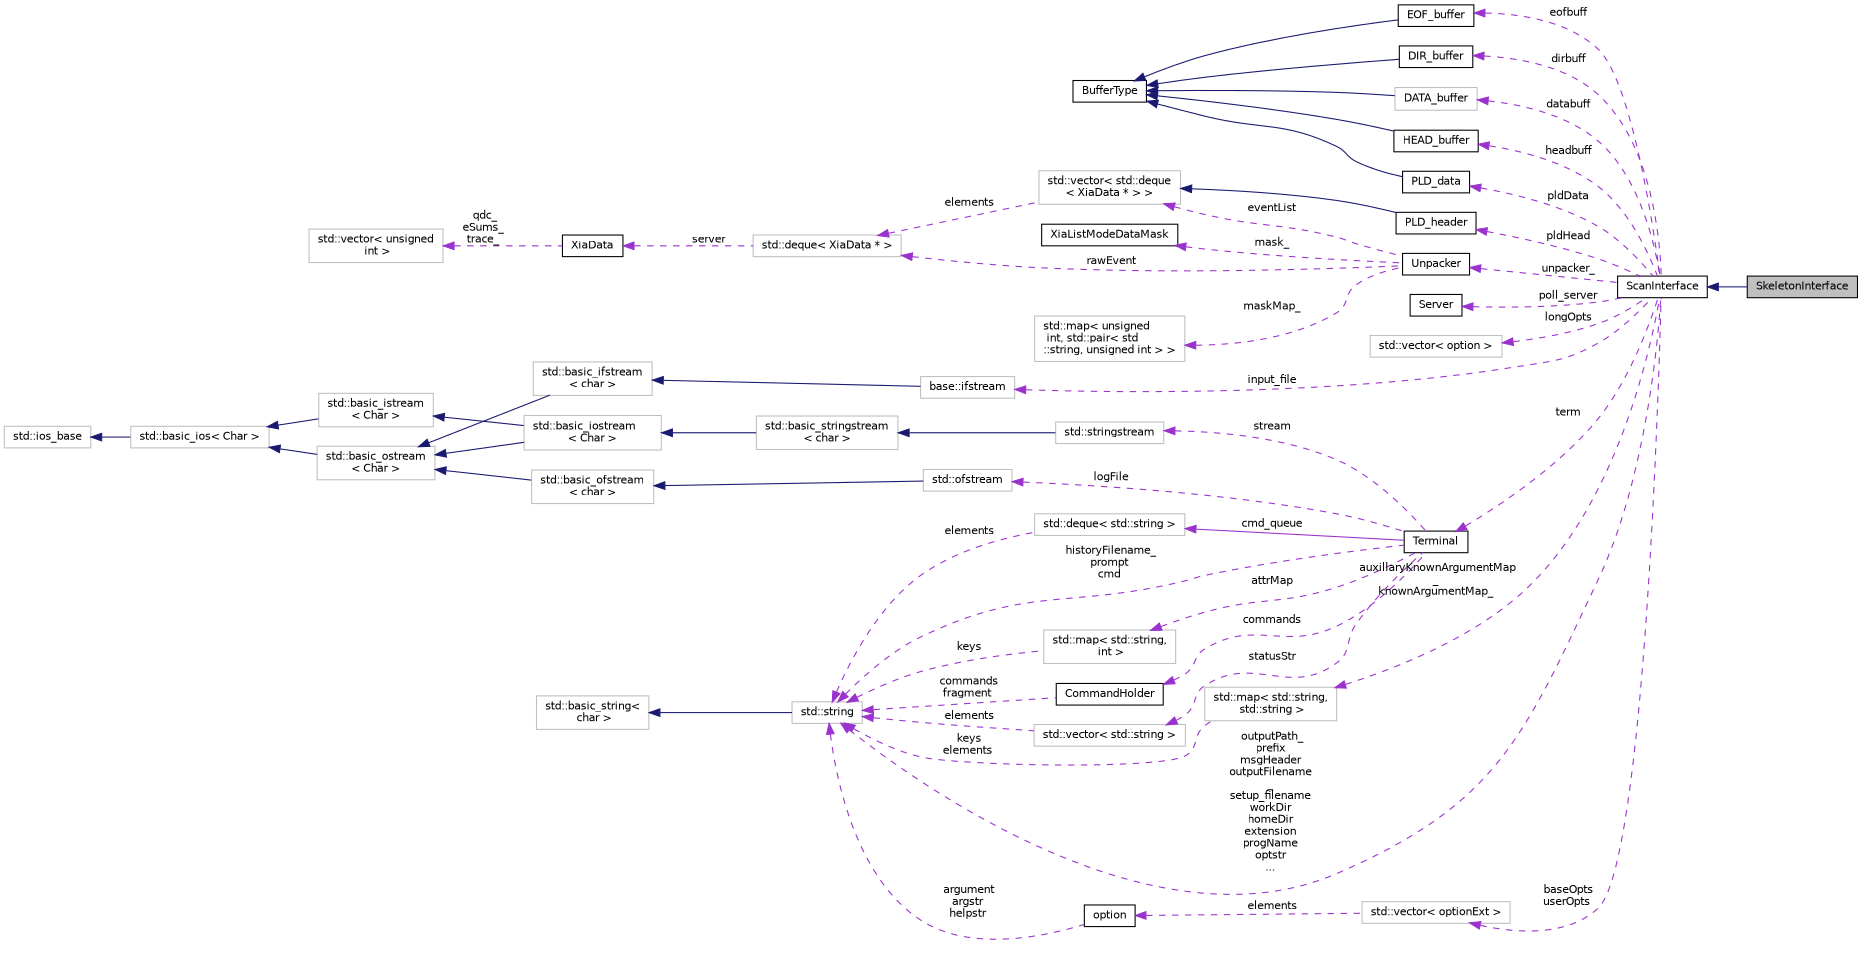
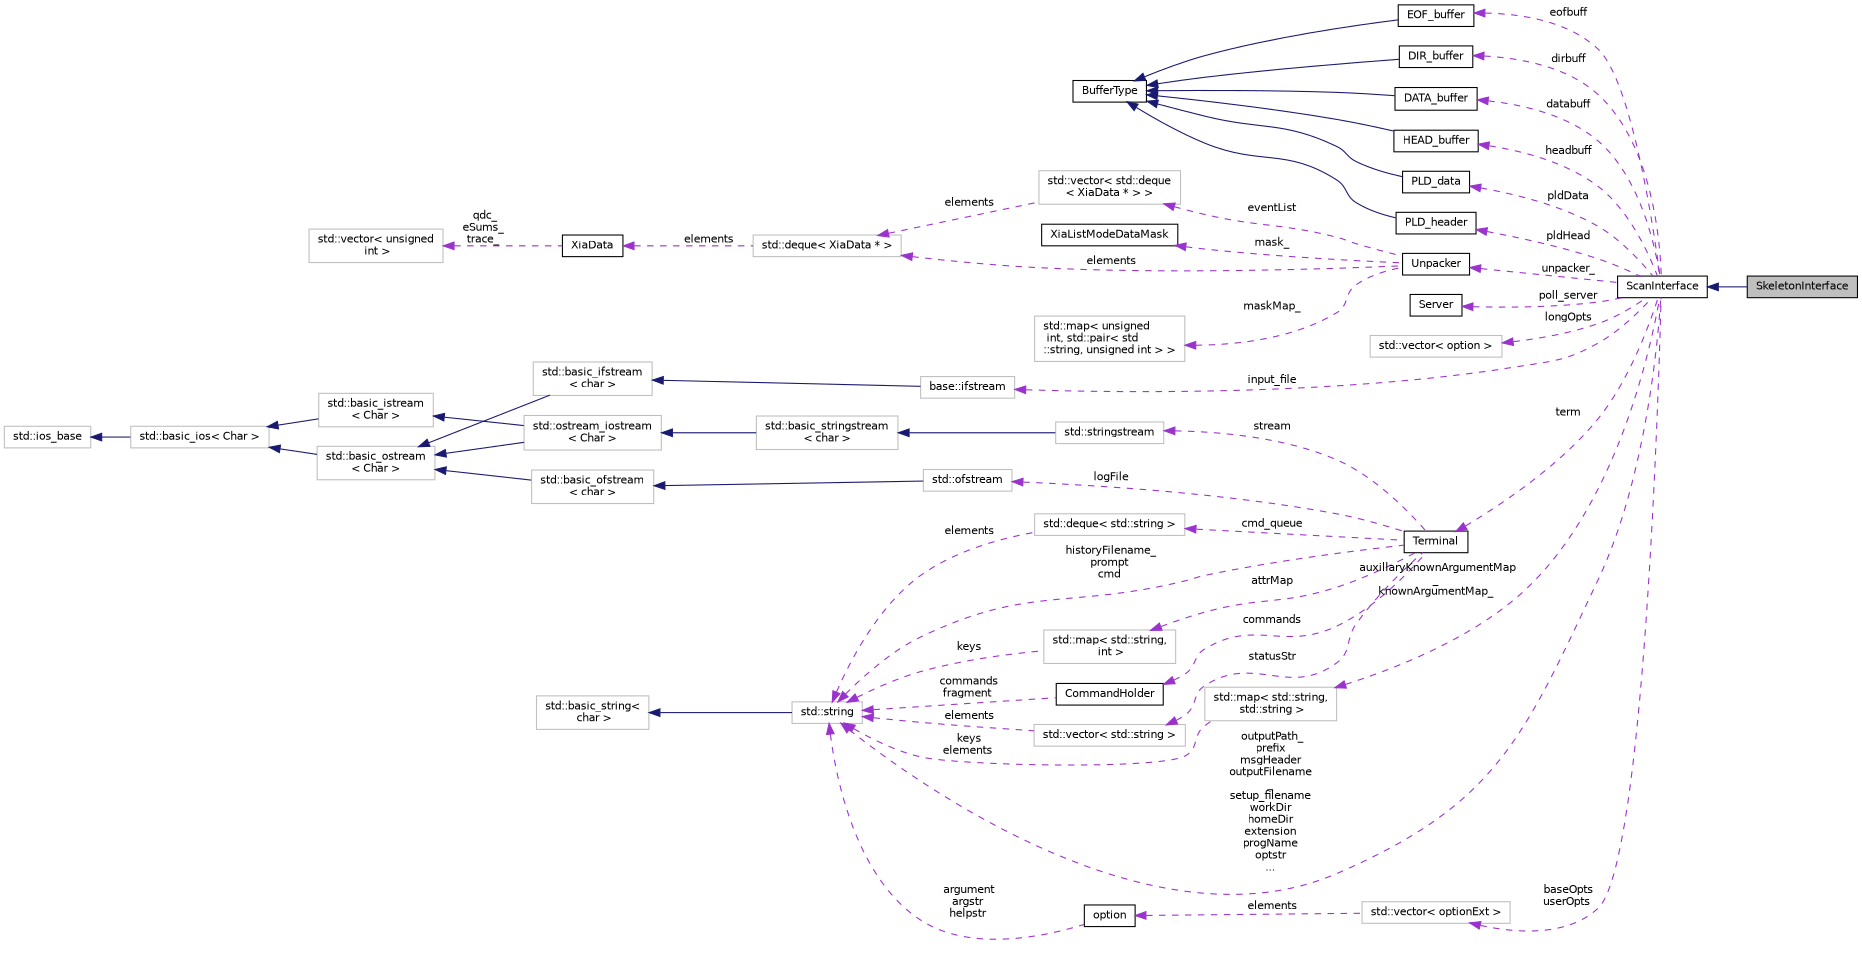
(1436, 99) -> (1436, 99)
(1295, 195) -> (1270, 158)
(707, 240) -> (707, 240)
(1110, 261) -> (1110, 261)
(593, 433) -> (593, 433)
(1300, 535) -> (1300, 535)
